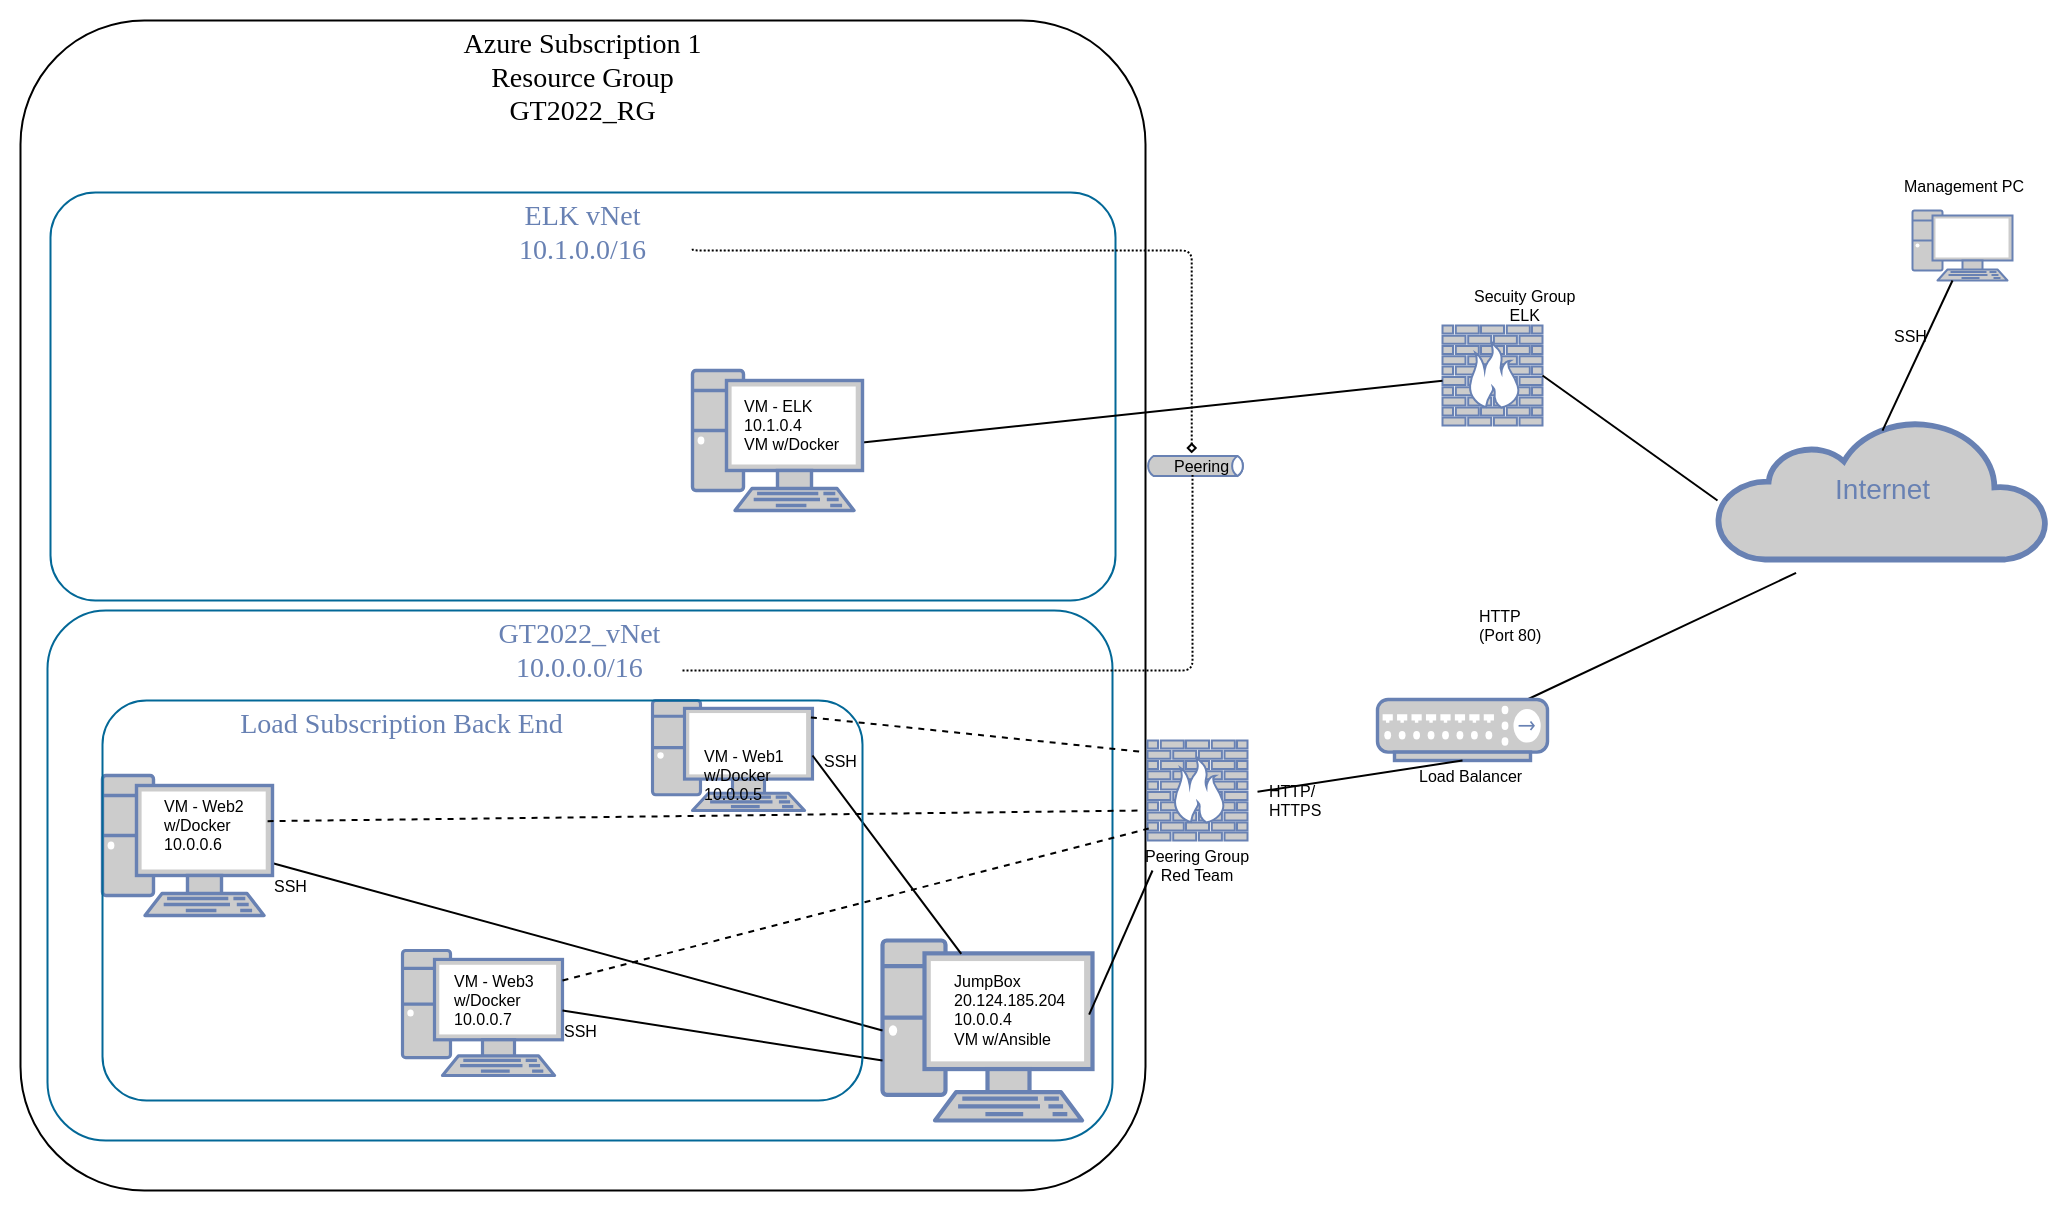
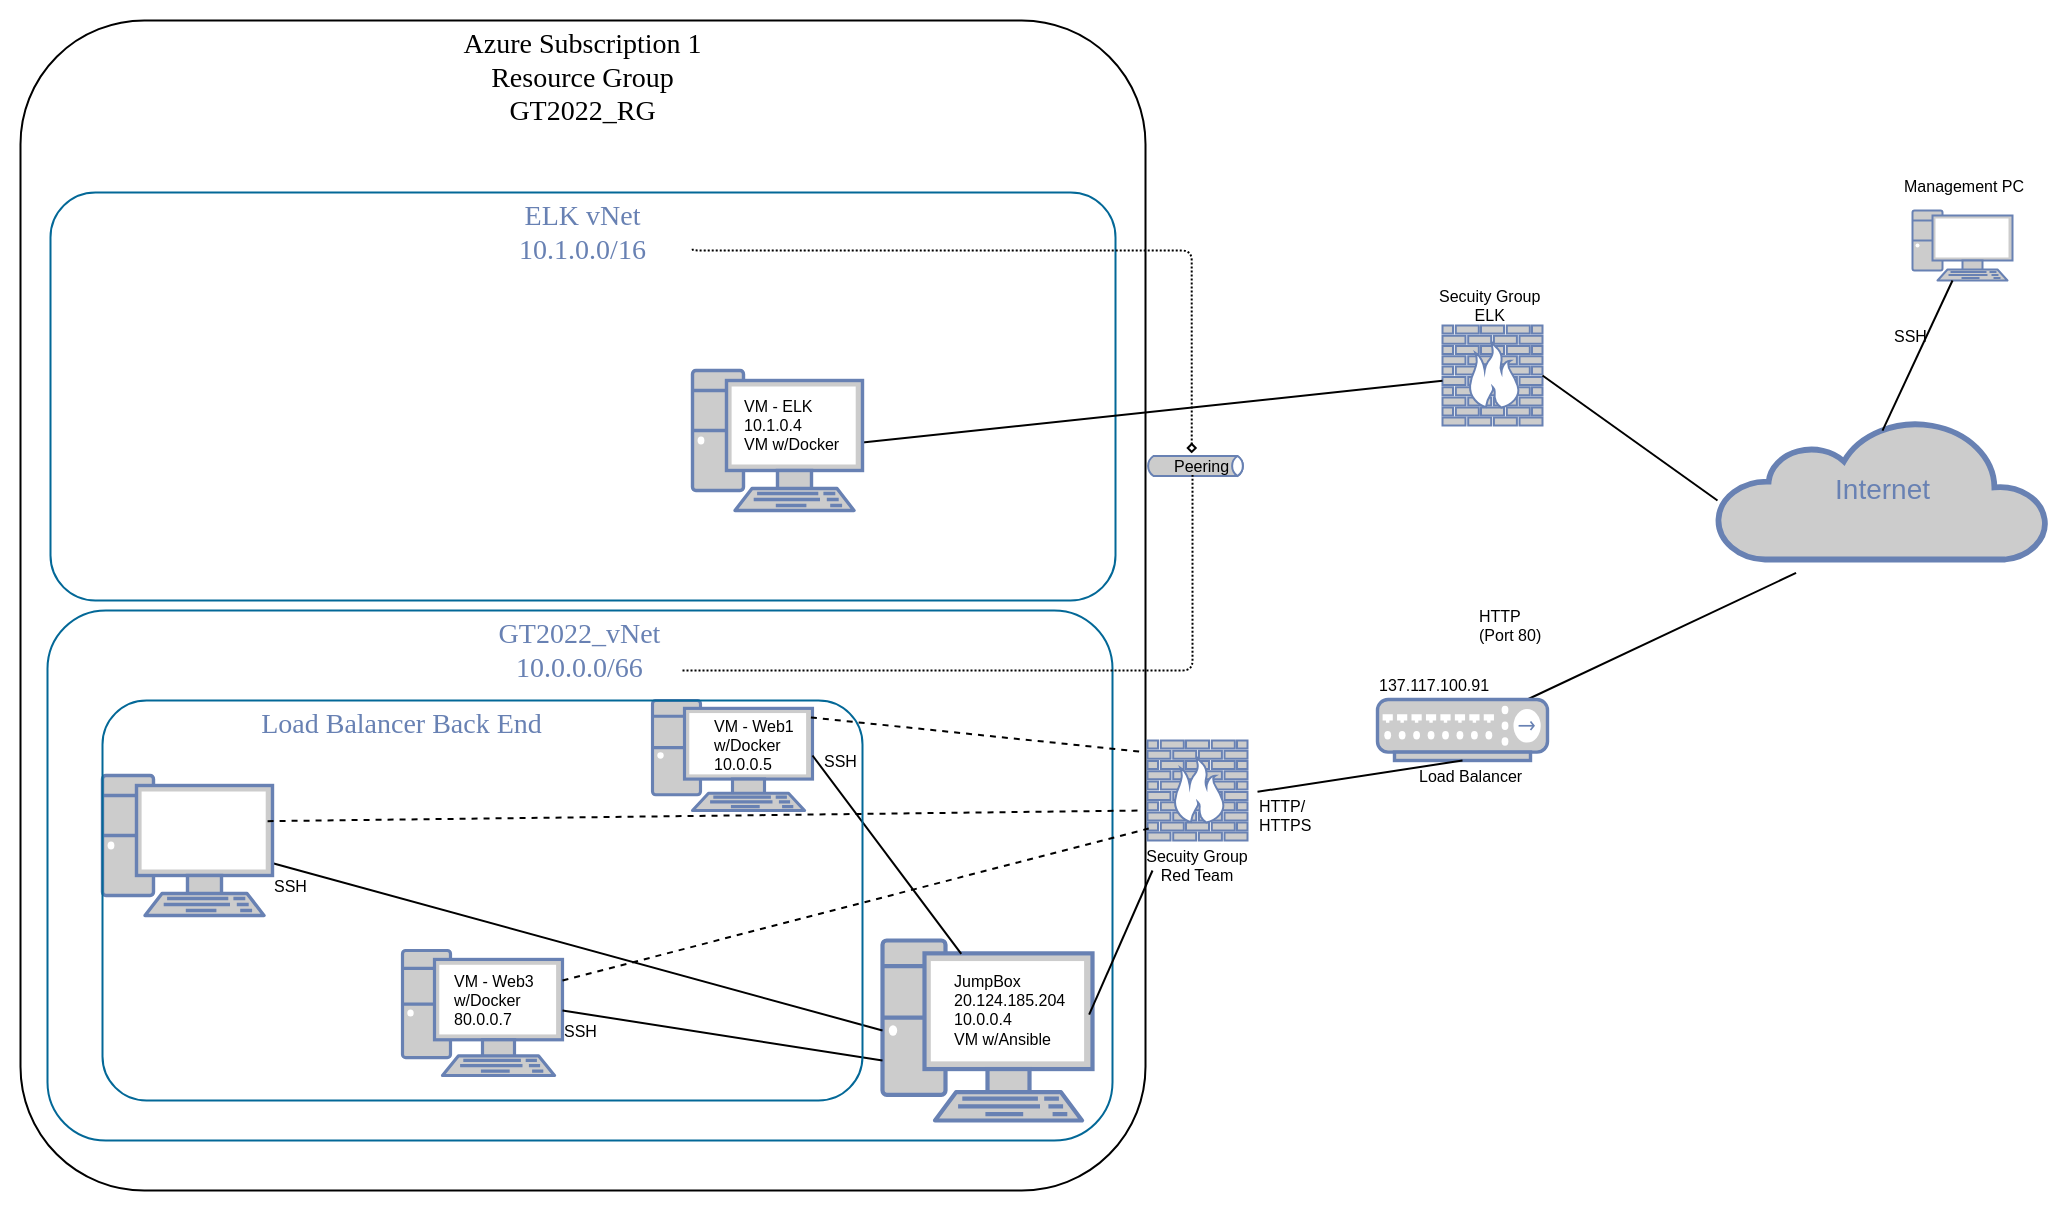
(1528, 296) -> (1493, 296)
(580, 651) -> (580, 651)
none -> (1448, 685)
(483, 724) -> (483, 724)
(748, 766) -> (758, 736)
(1303, 806) -> (1293, 821)
(208, 816) -> none
(1198, 867) -> (1198, 867)
(491, 1001) -> (491, 1001)
